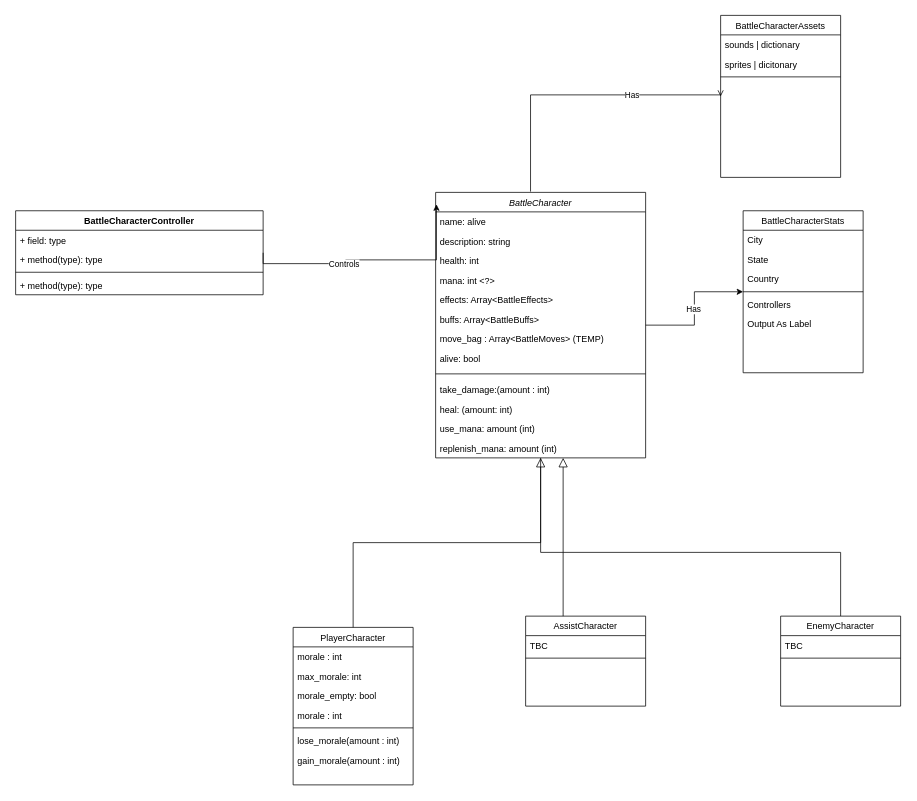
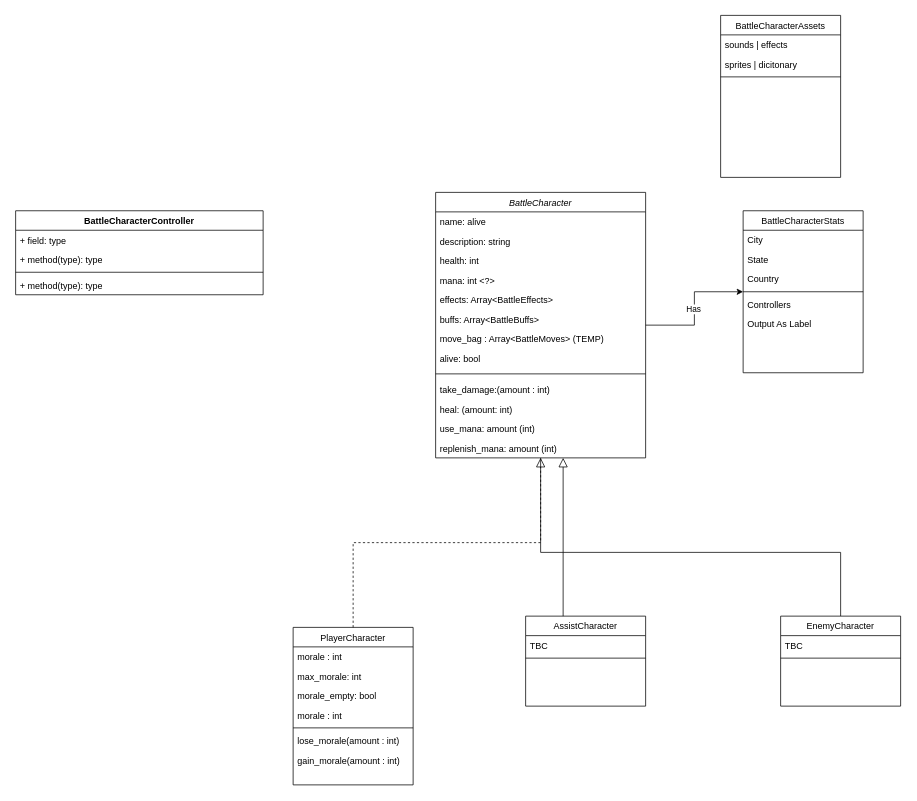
(767, 45) -> (761, 45)
(576, 95) -> none
(313, 264) -> none
(404, 543) -> (404, 543)
